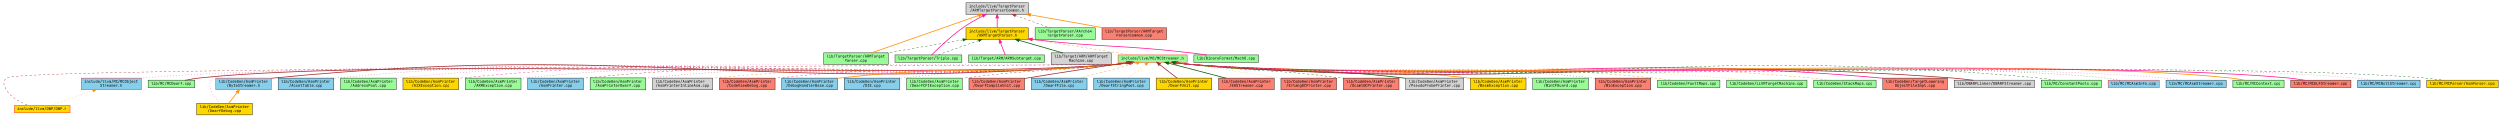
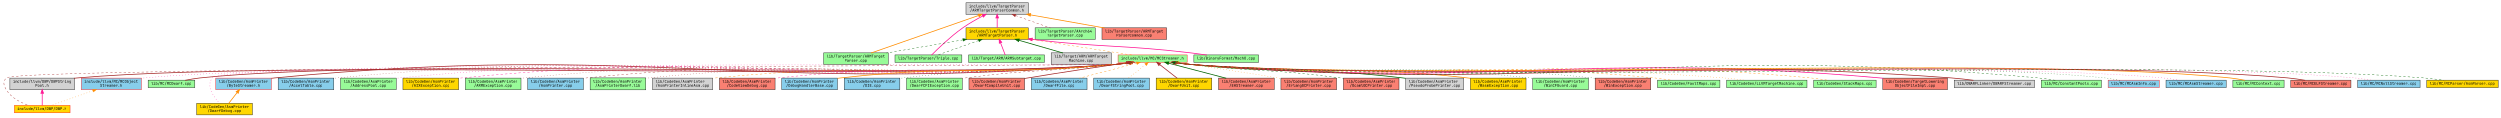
(1740, 70) -> (1740, 70)
none -> (42, 84)
(618, 84) -> (618, 84)
